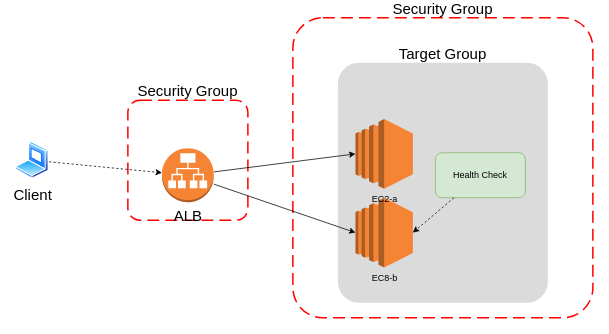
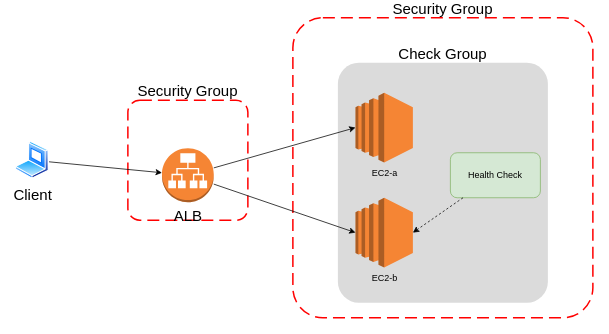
(443, 54) -> (443, 54)
(384, 154) -> (384, 128)
(103, 167) -> (103, 167)
(480, 175) -> (495, 175)
(385, 278) -> (385, 278)
